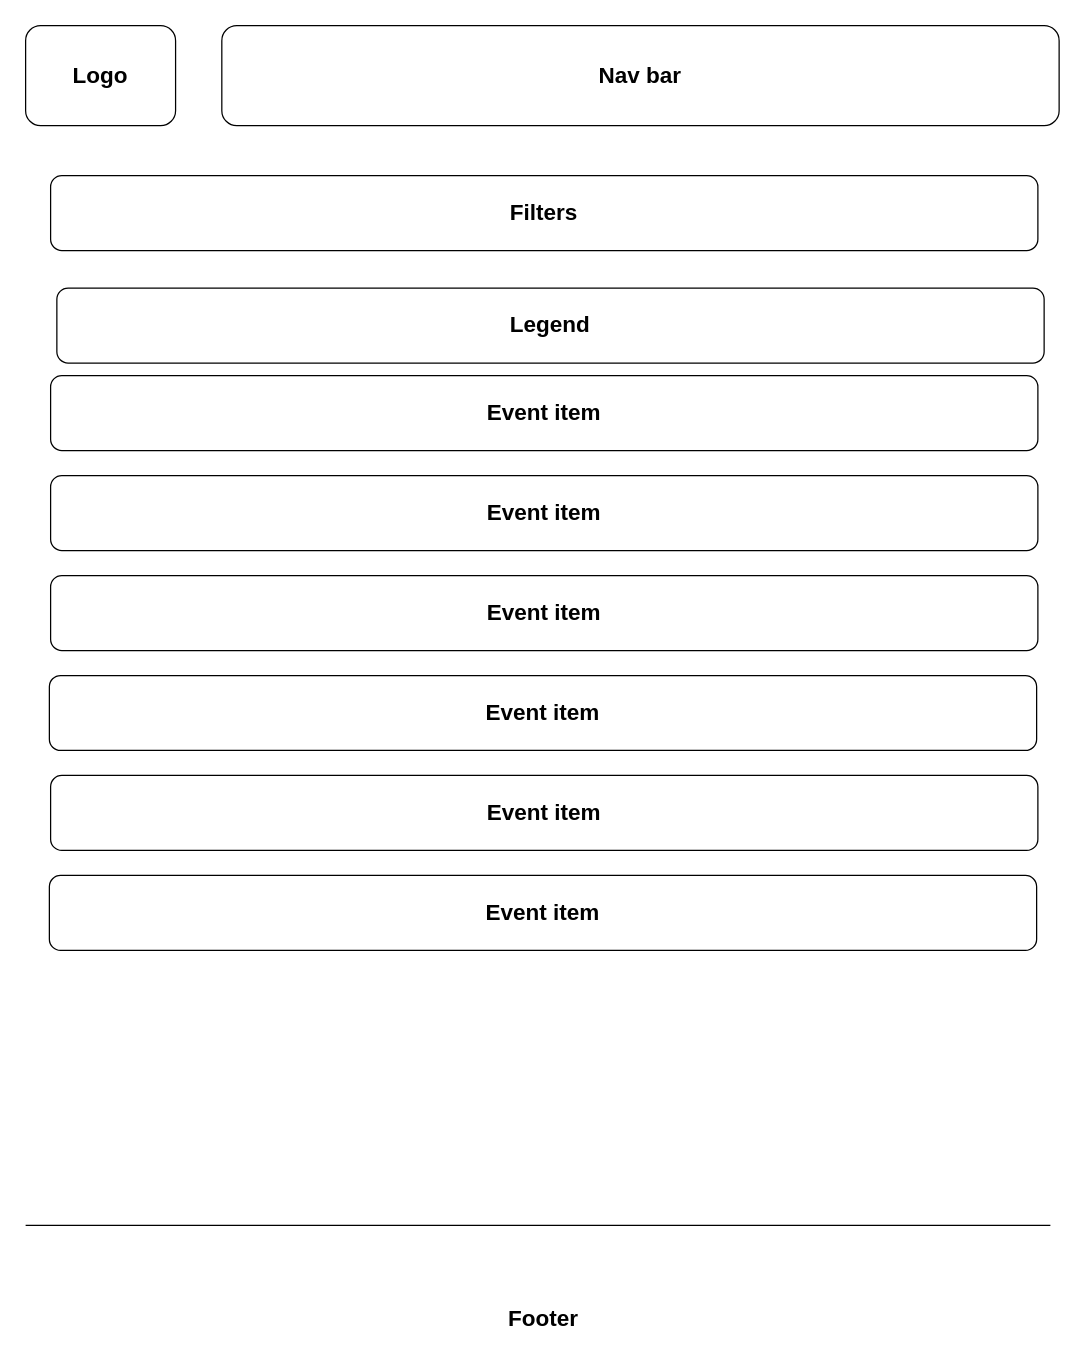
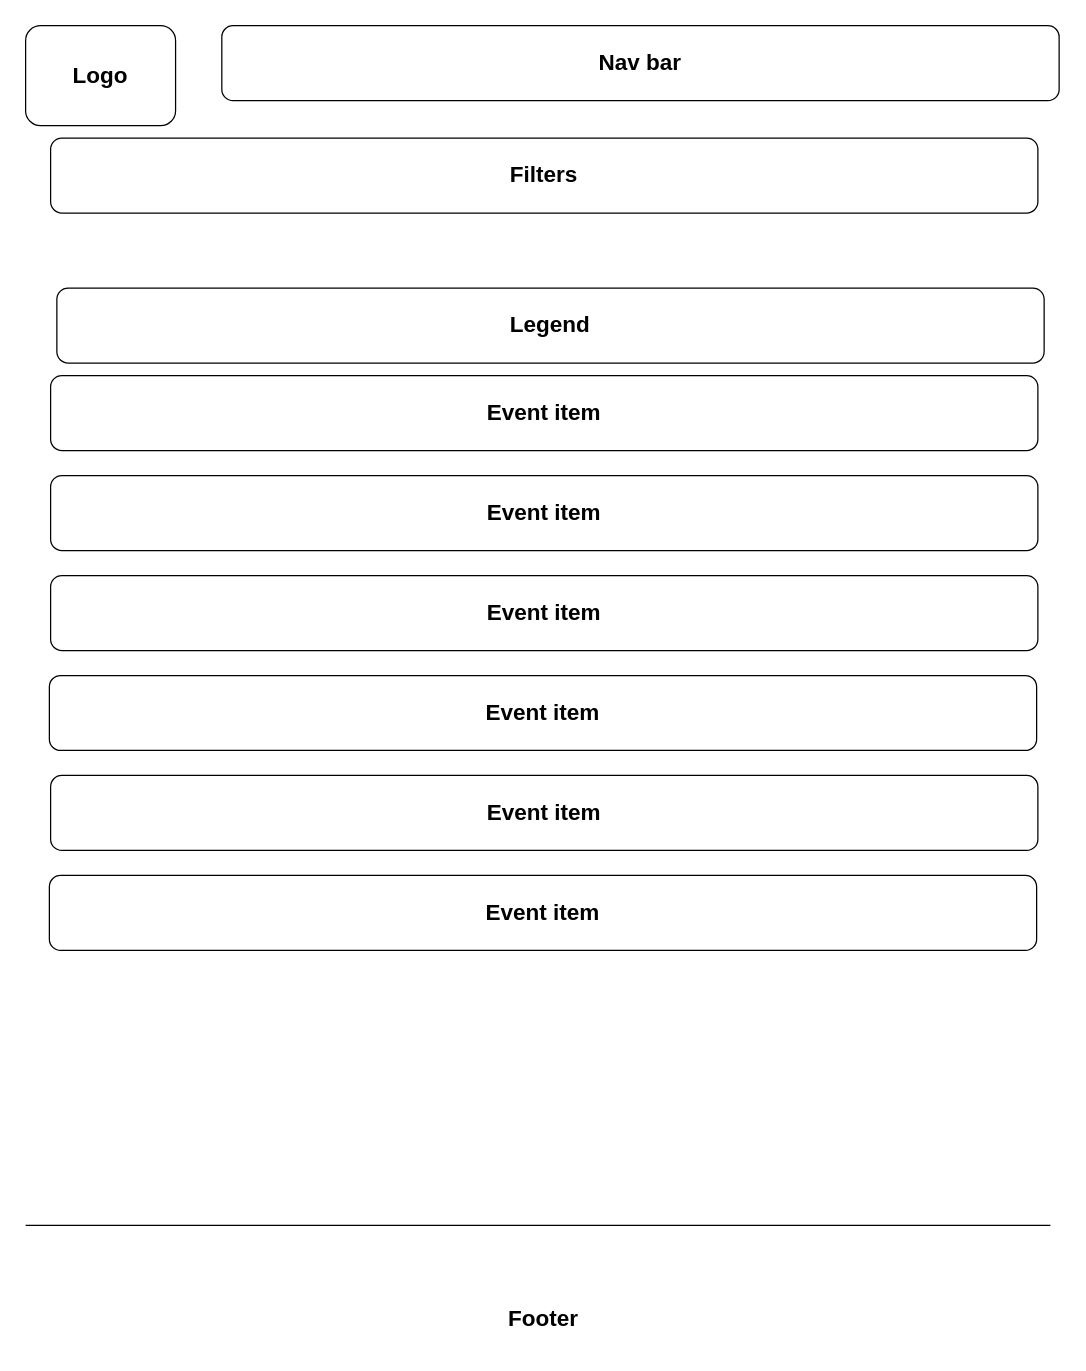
(641, 76) -> (641, 63)
(544, 213) -> (544, 176)
